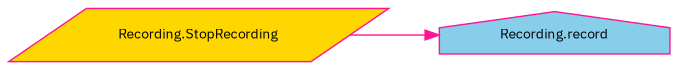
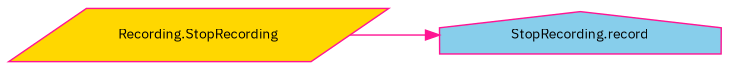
(555, 35) -> (580, 35)
